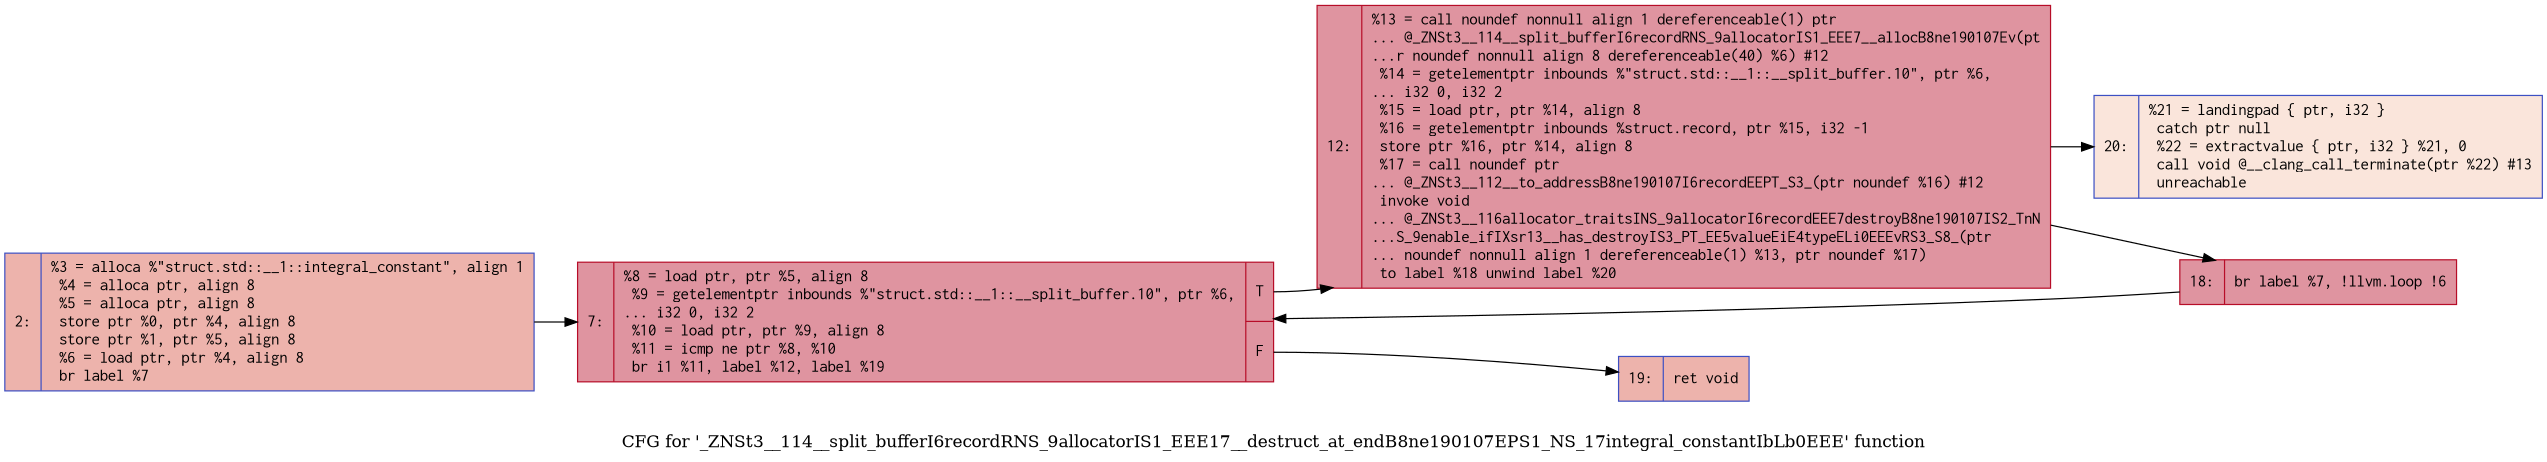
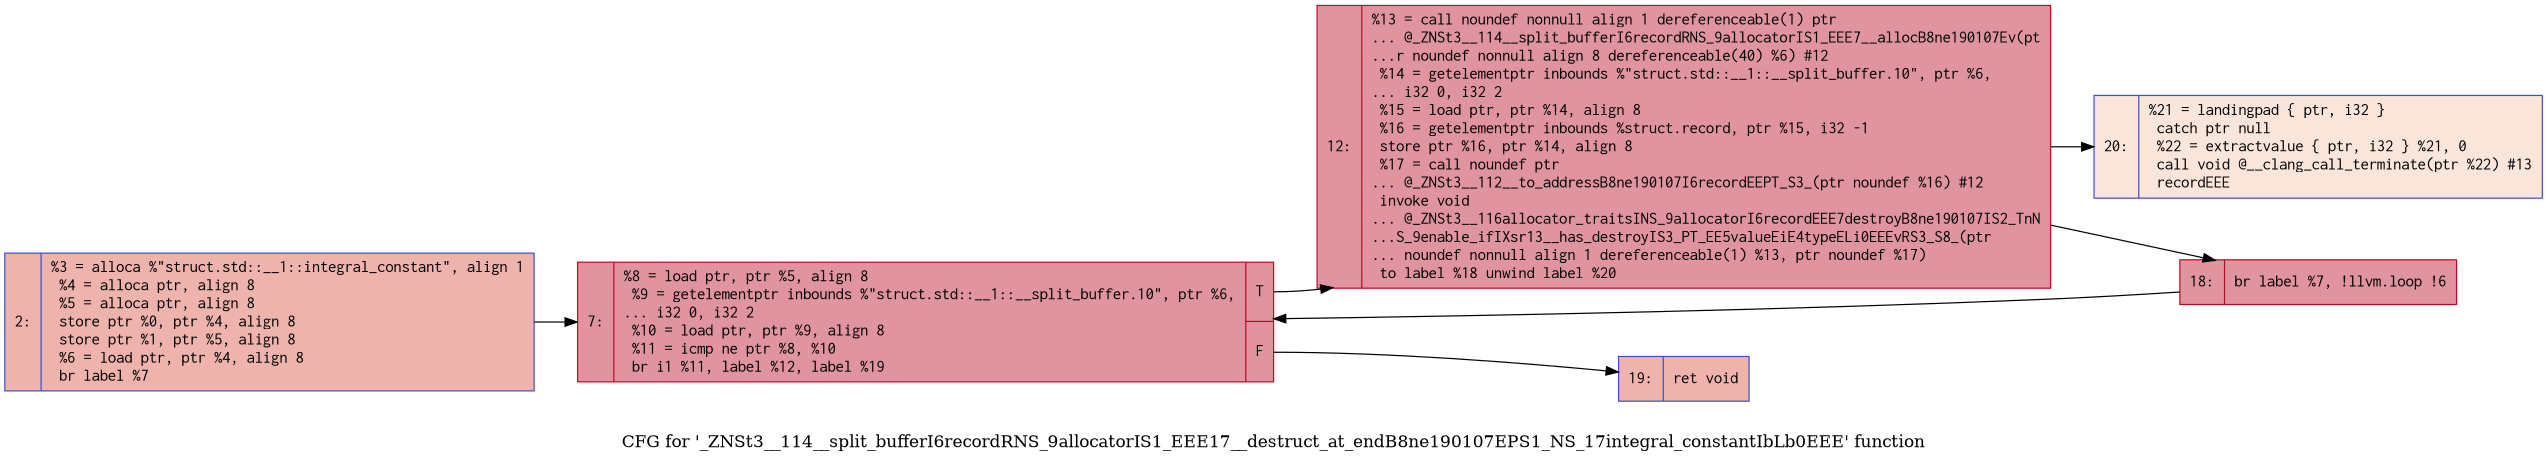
(2198, 182) -> (2190, 182)
